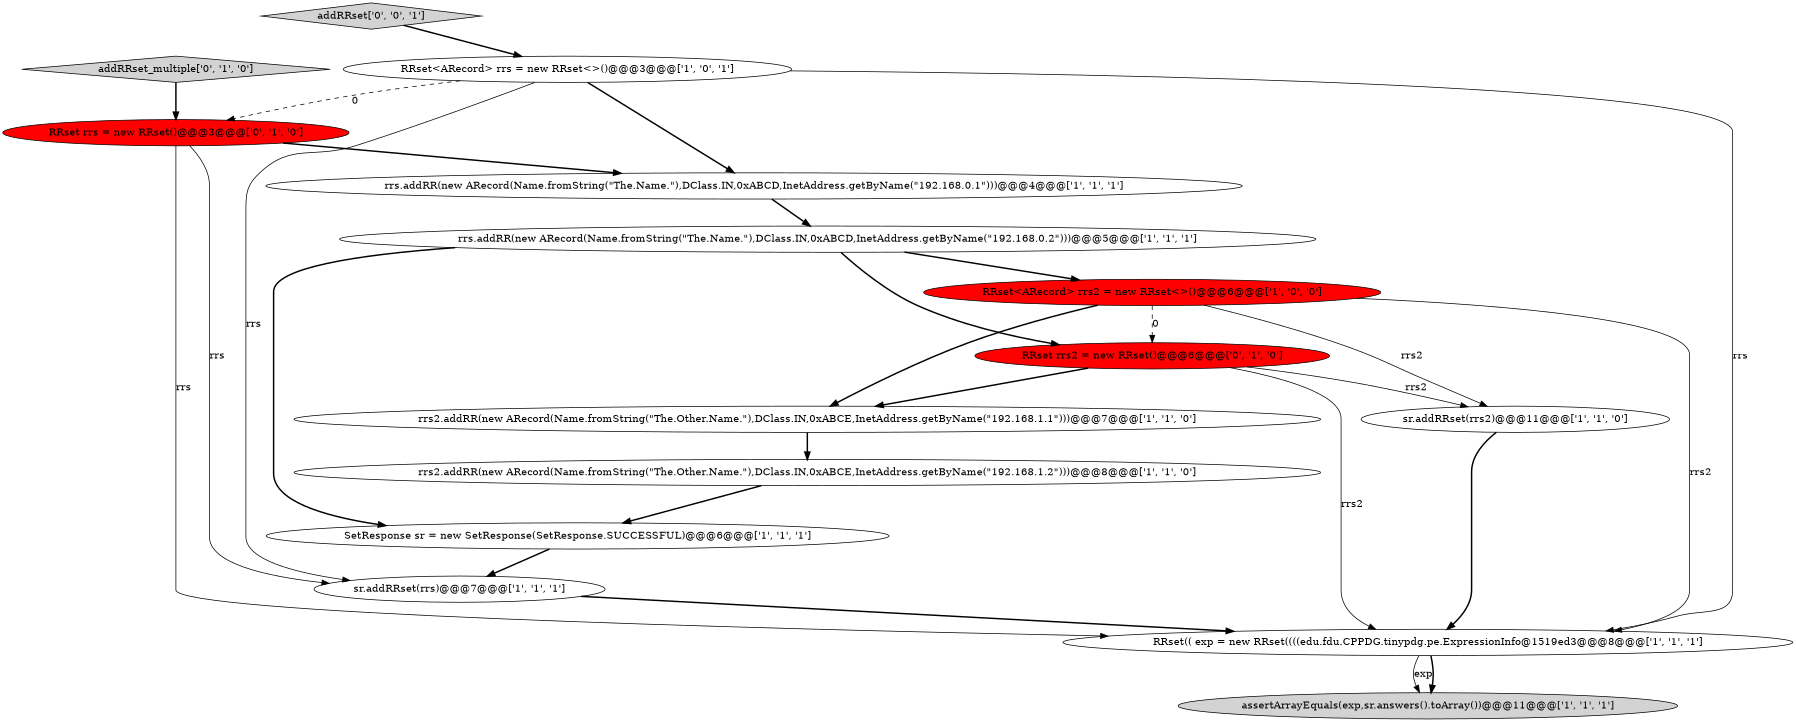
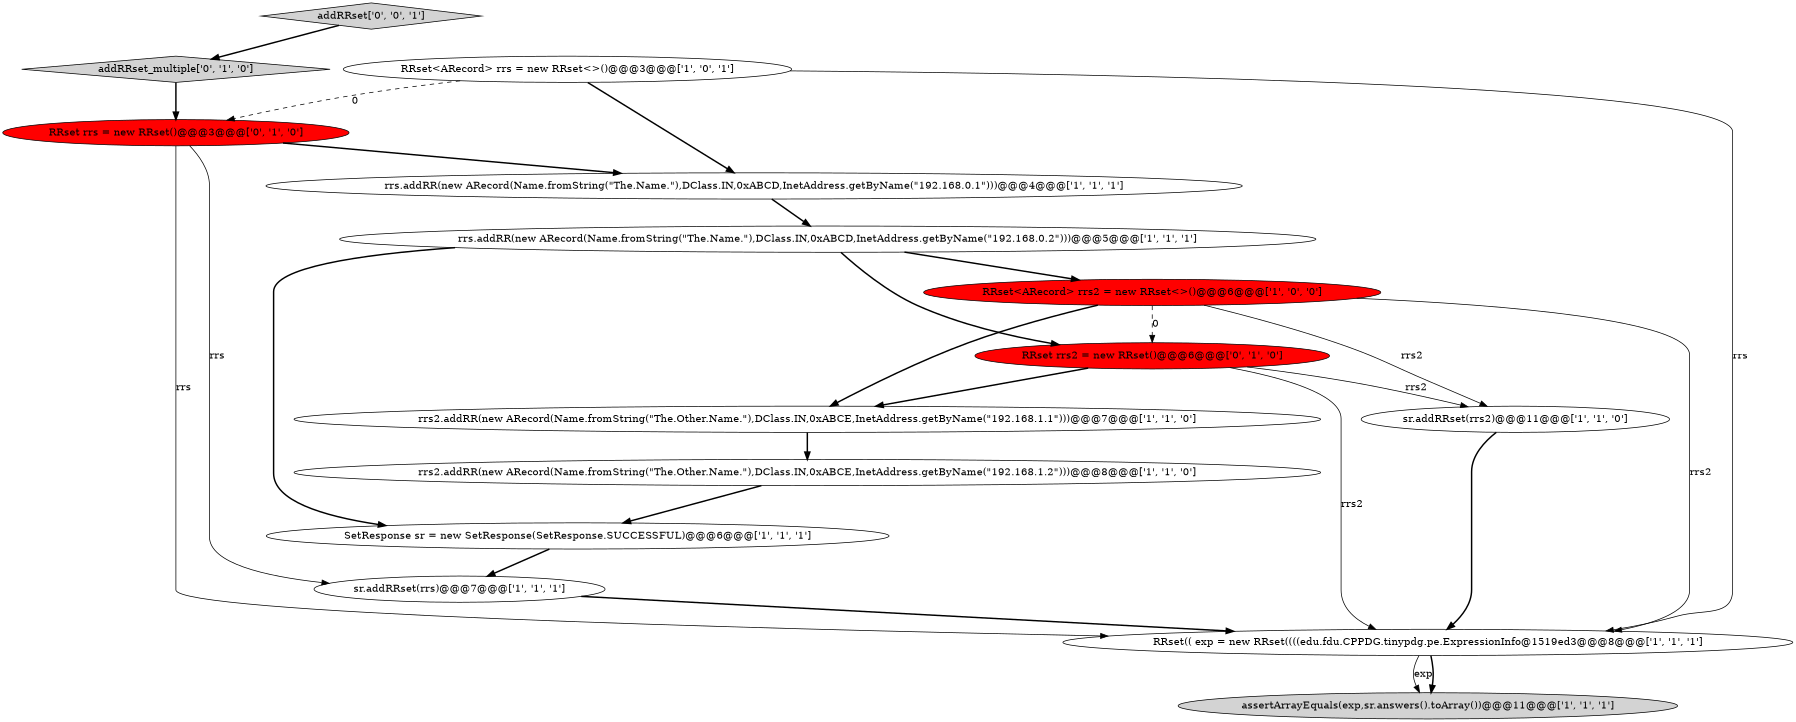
(459, 40) -> (279, 41)
(246, 262) -> none
